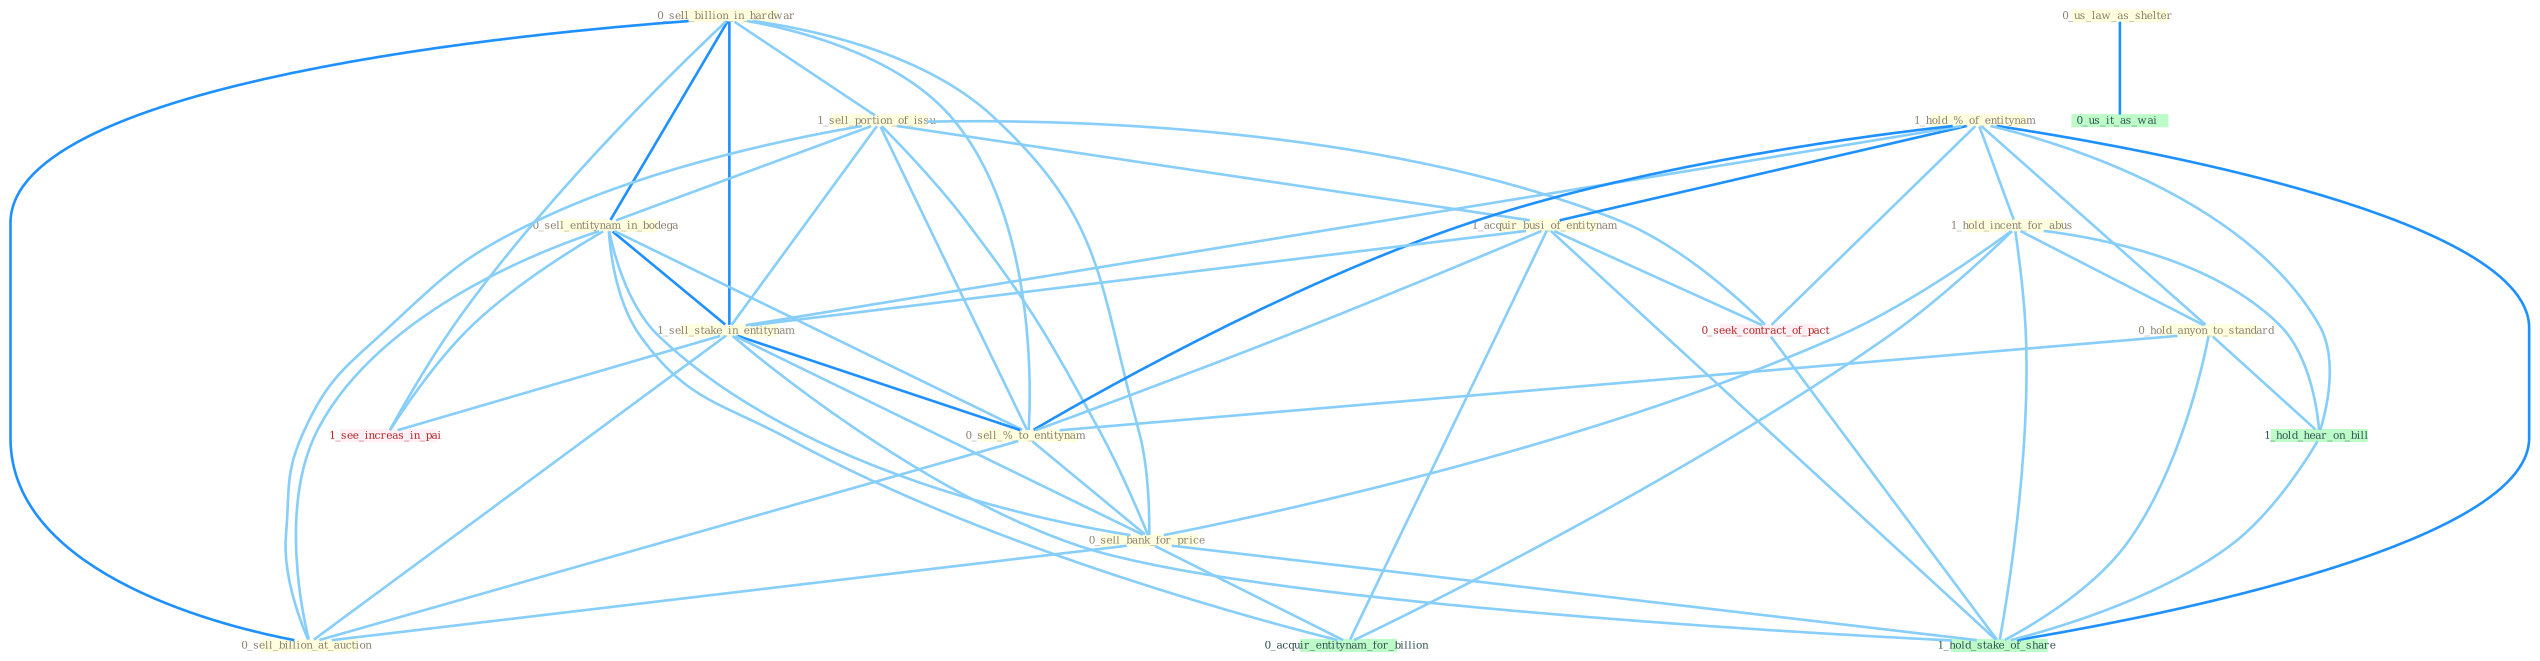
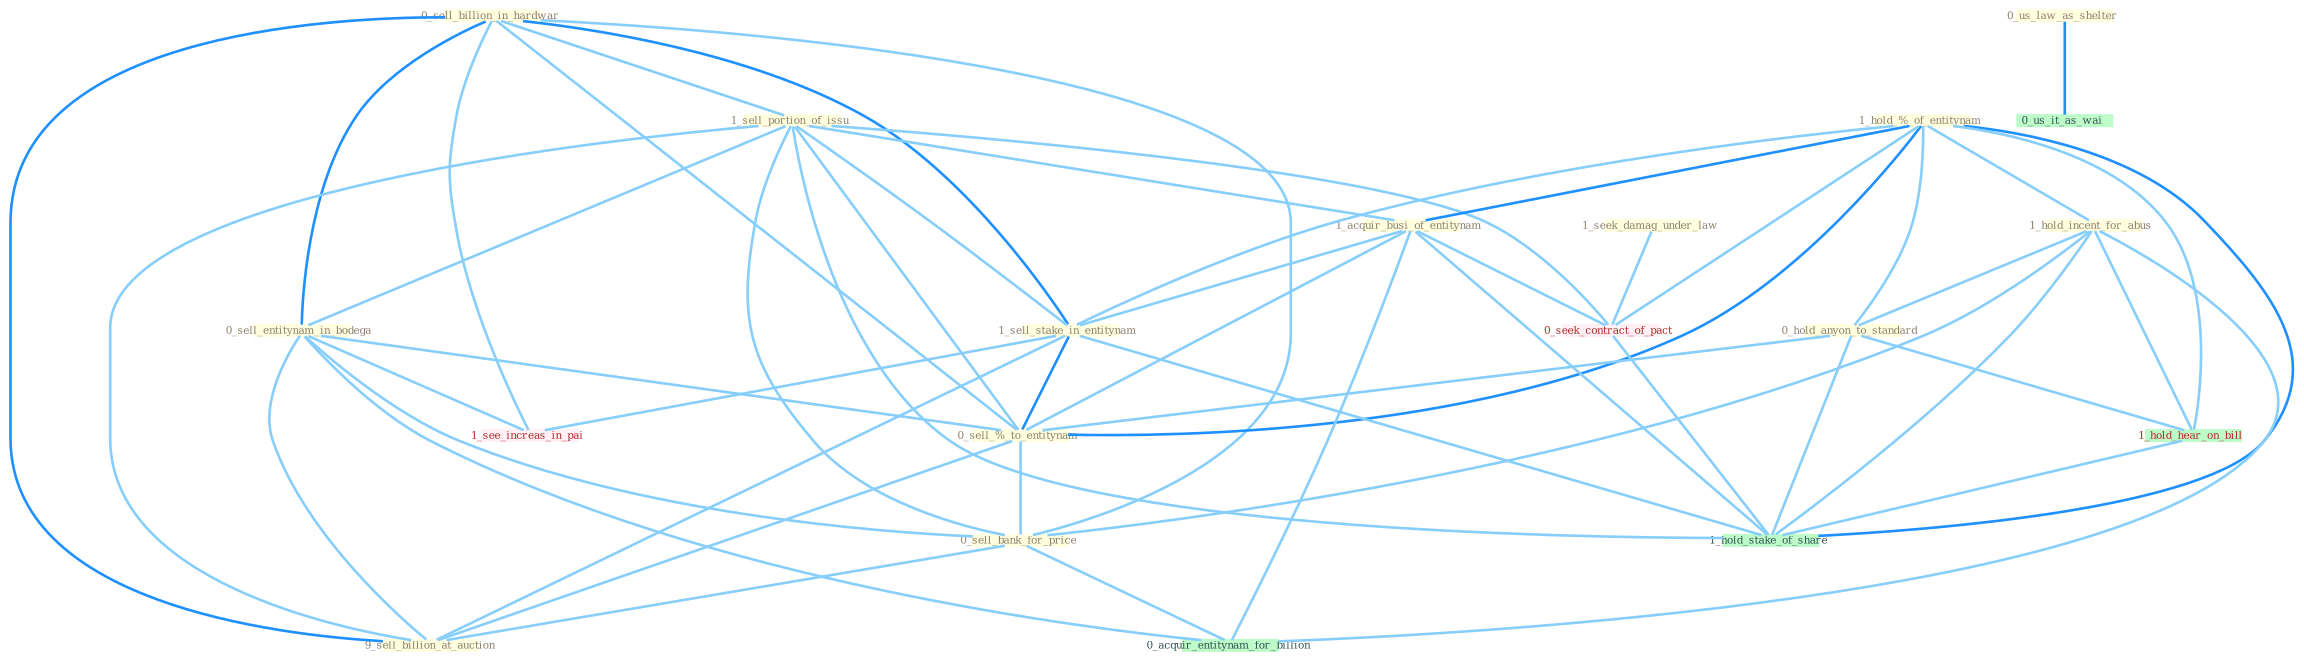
none -> (1653, 226)
(669, 278) -> none
(939, 435) -> none
(2319, 436) -> (2193, 436)
(1574, 593) -> (1096, 492)
(310, 645) -> (430, 645)
